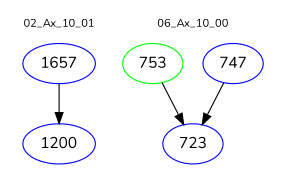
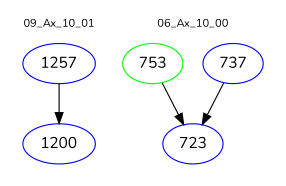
(59, 24) -> (59, 24)
(59, 64) -> (59, 64)
(233, 64) -> (233, 64)
